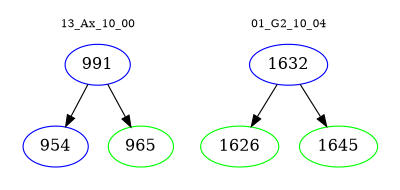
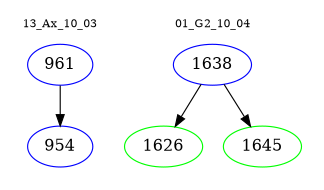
(98, 24) -> (60, 24)
(98, 65) -> (60, 65)
(289, 65) -> (212, 65)
(141, 147) -> none
